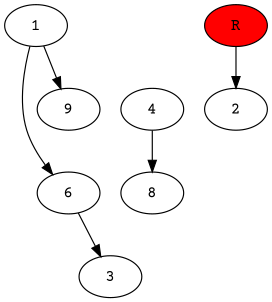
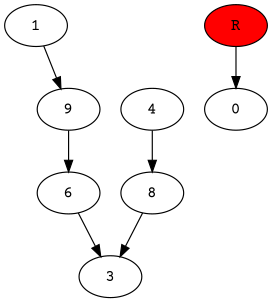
(23, 108) -> (69, 145)
(236, 109) -> (236, 109)
none -> (134, 230)
